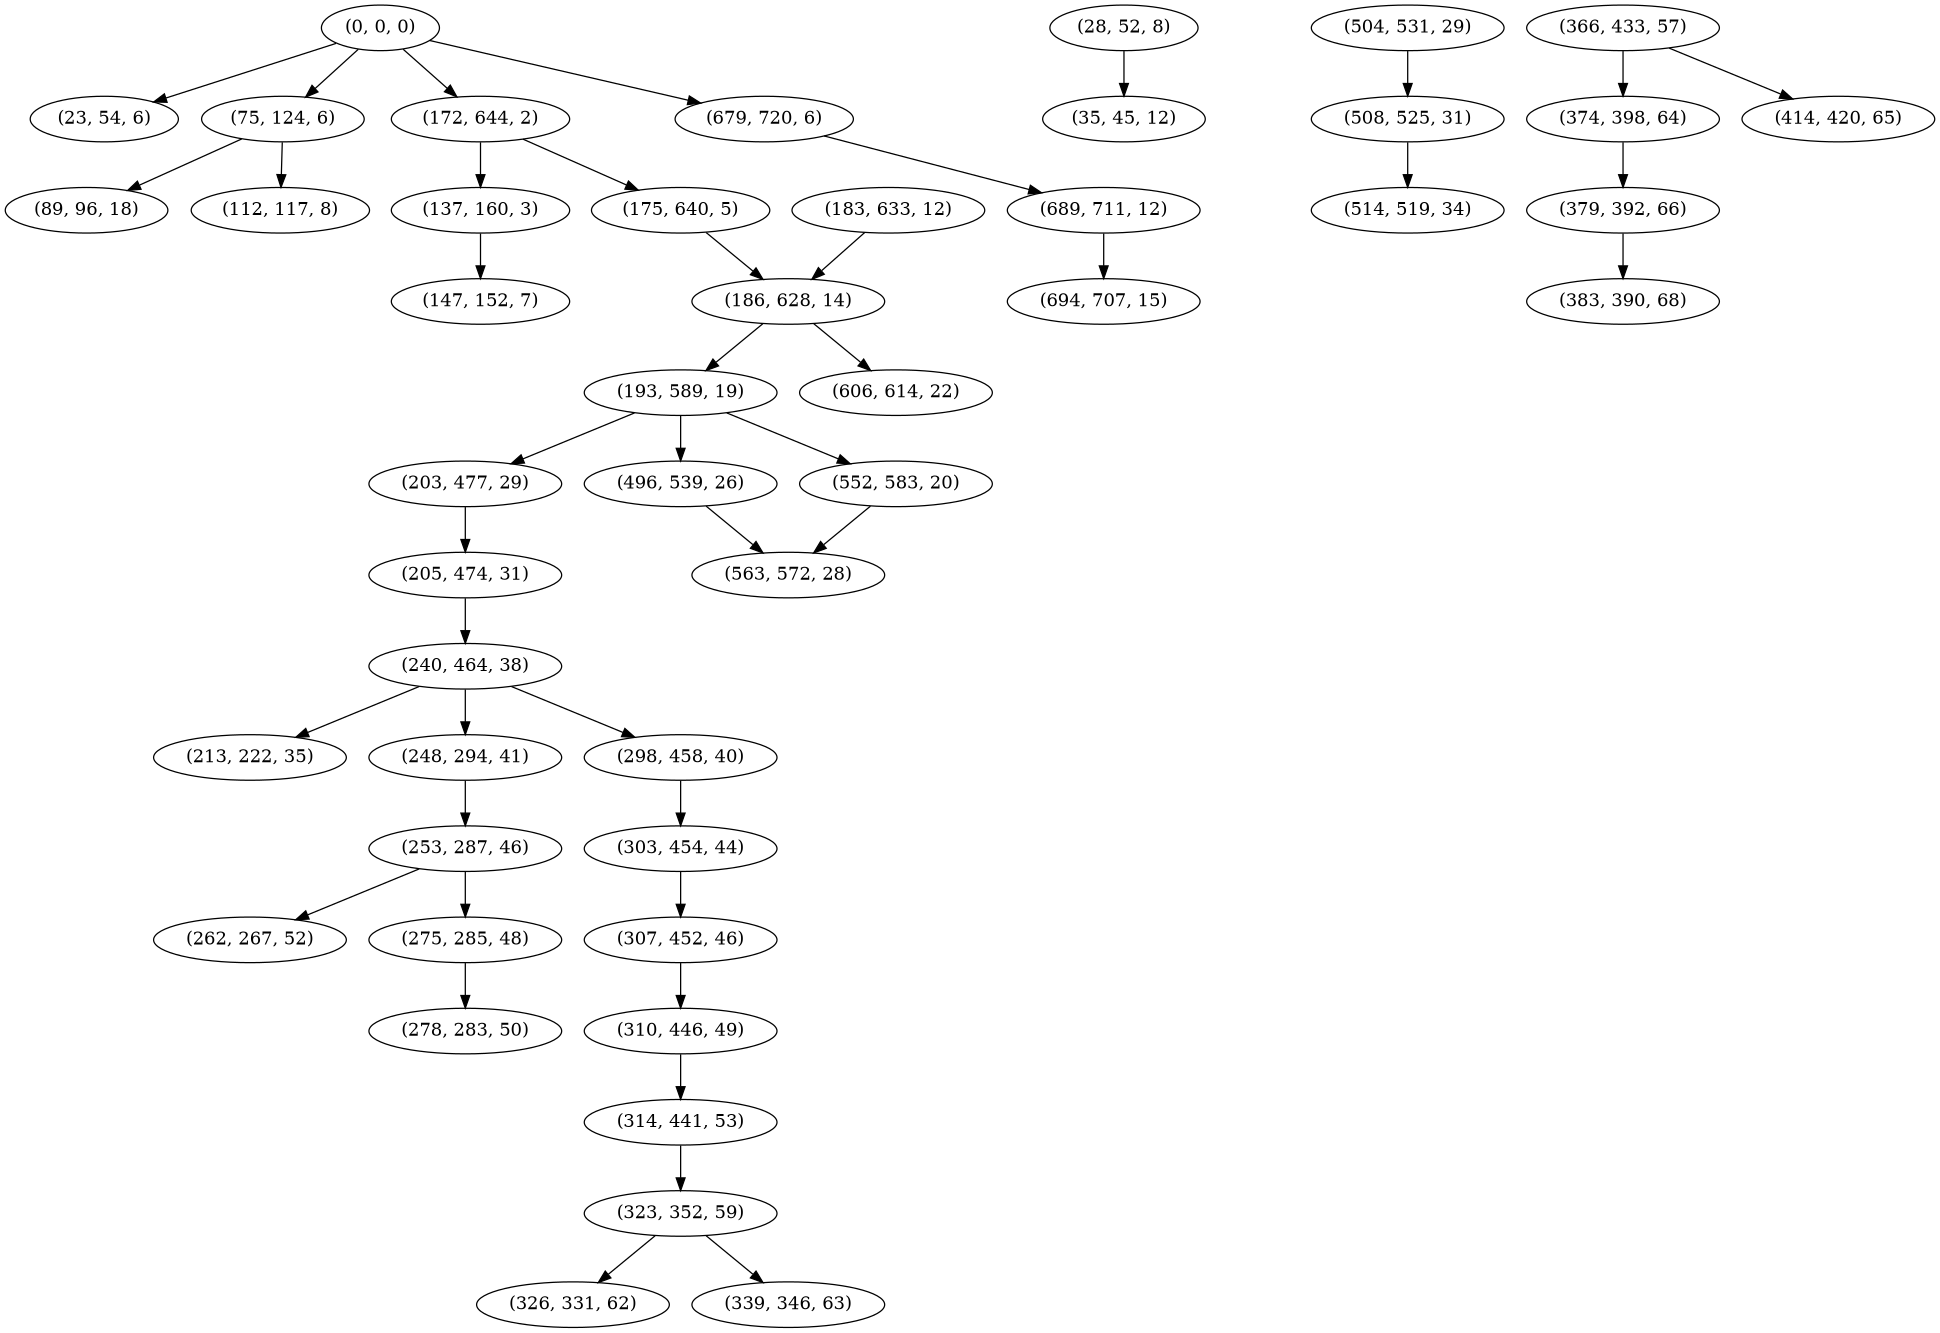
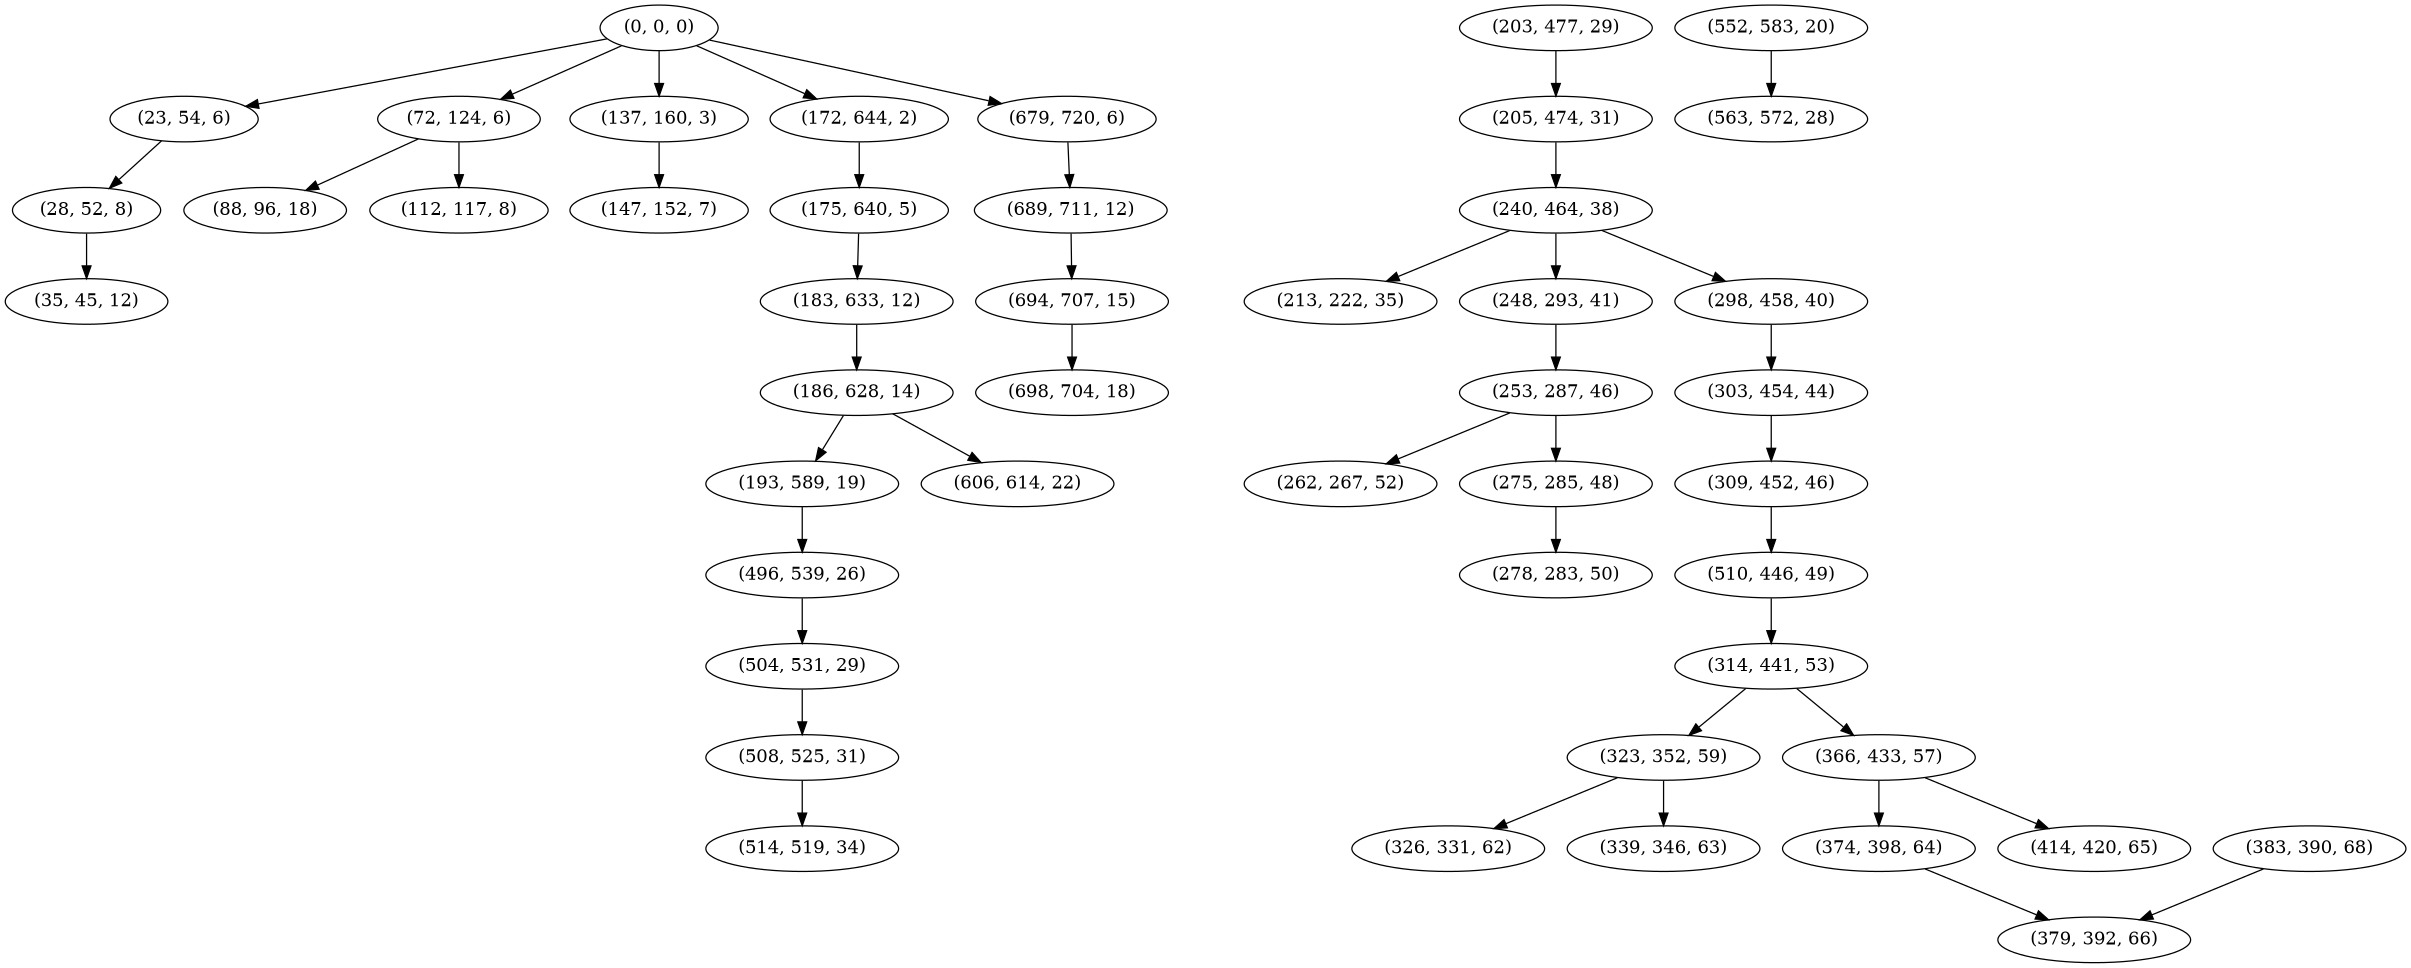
(283, 119) -> (459, 119)
(480, 158) -> (659, 67)
none -> (140, 160)
(87, 210) -> (265, 210)
(1623, 250) -> (2208, 892)
(729, 252) -> (858, 250)
none -> (1072, 393)
(579, 436) -> none
(783, 436) -> none
(729, 525) -> (802, 614)
none -> (1820, 708)
(465, 757) -> (1556, 301)
(681, 940) -> (1771, 484)
(681, 1031) -> (1771, 575)
